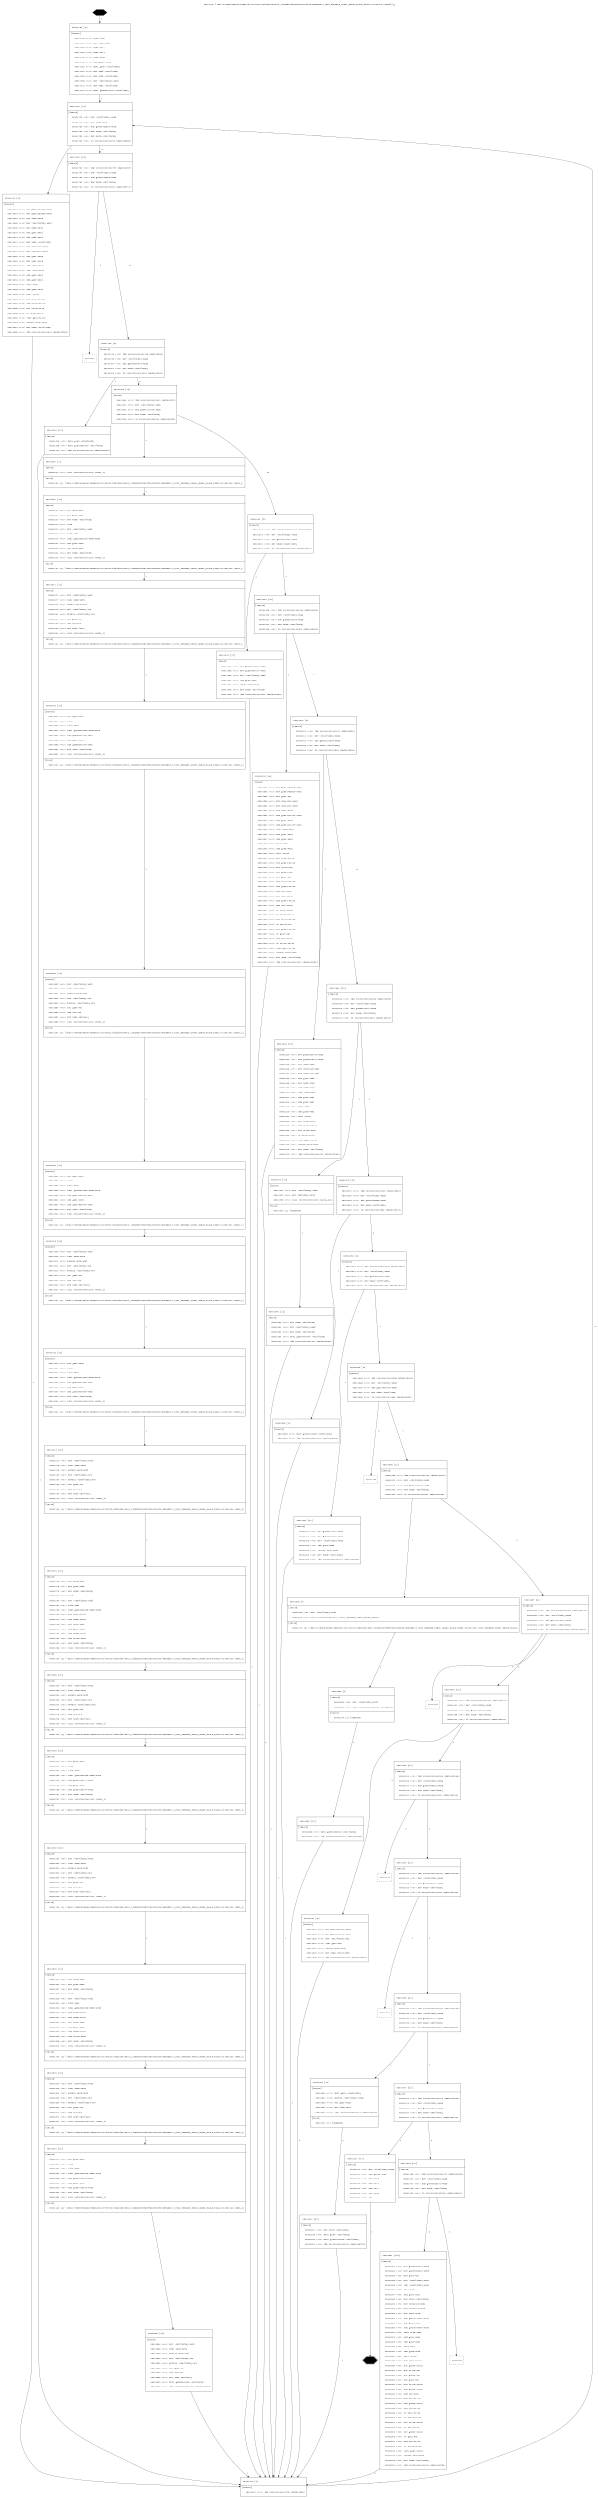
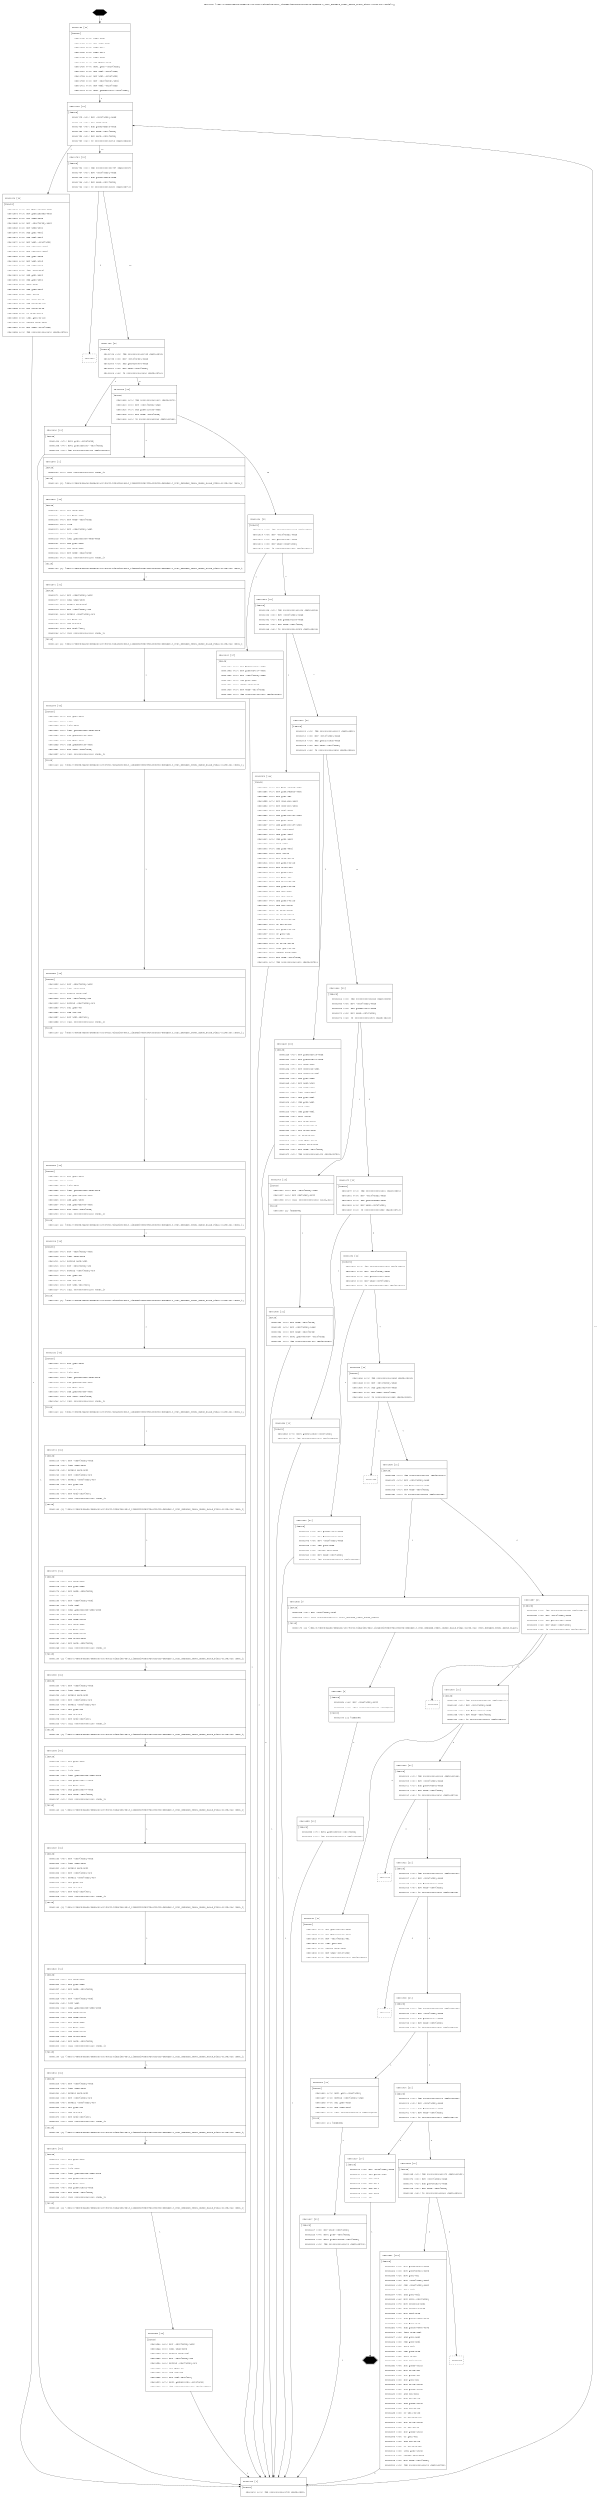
(144, 491) -> none
(298, 2218) -> none
